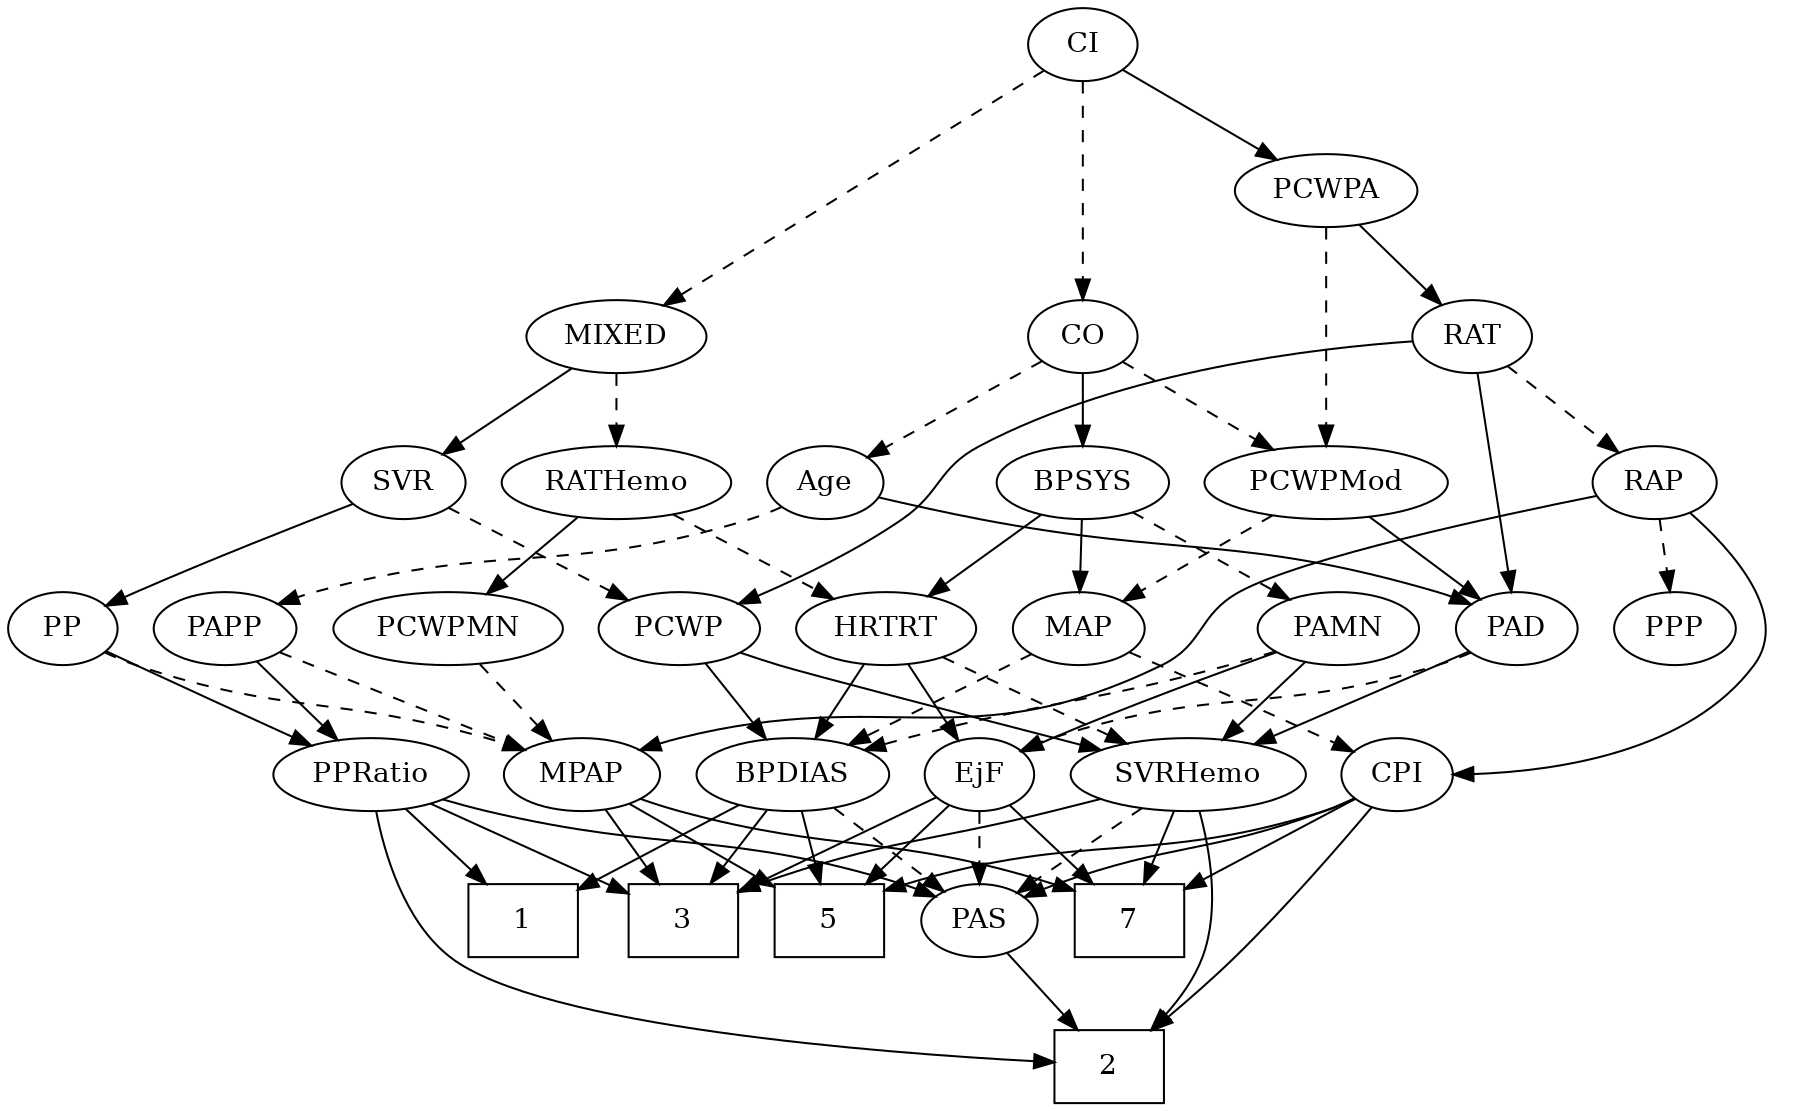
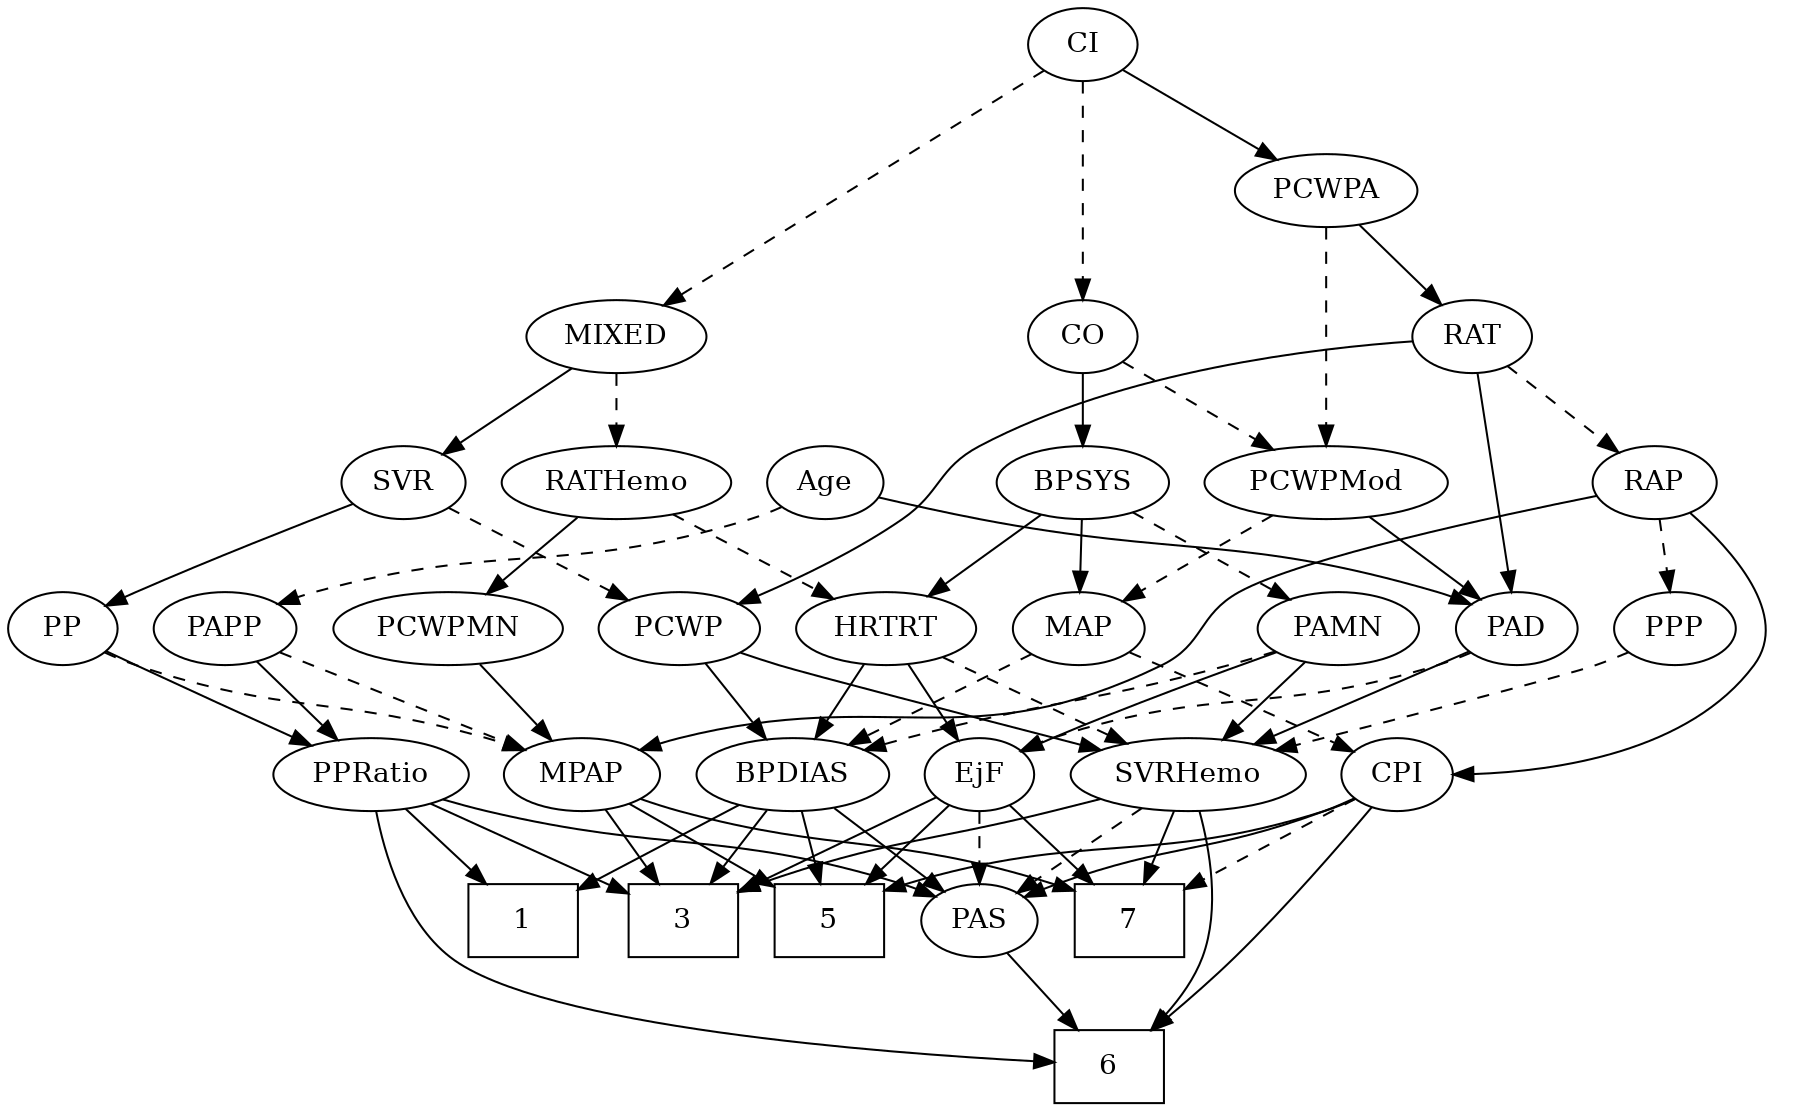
(964, 404) -> none
(508, 695) -> (508, 695)
none -> (1463, 702)
(1279, 839) -> (1279, 839)
(881, 844) -> (881, 844)
(1109, 1067) -> (1109, 1067)
